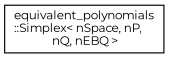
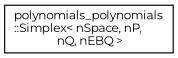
(84, 29) -> (89, 29)
